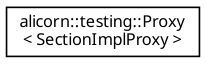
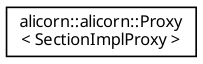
(103, 32) -> (101, 32)
